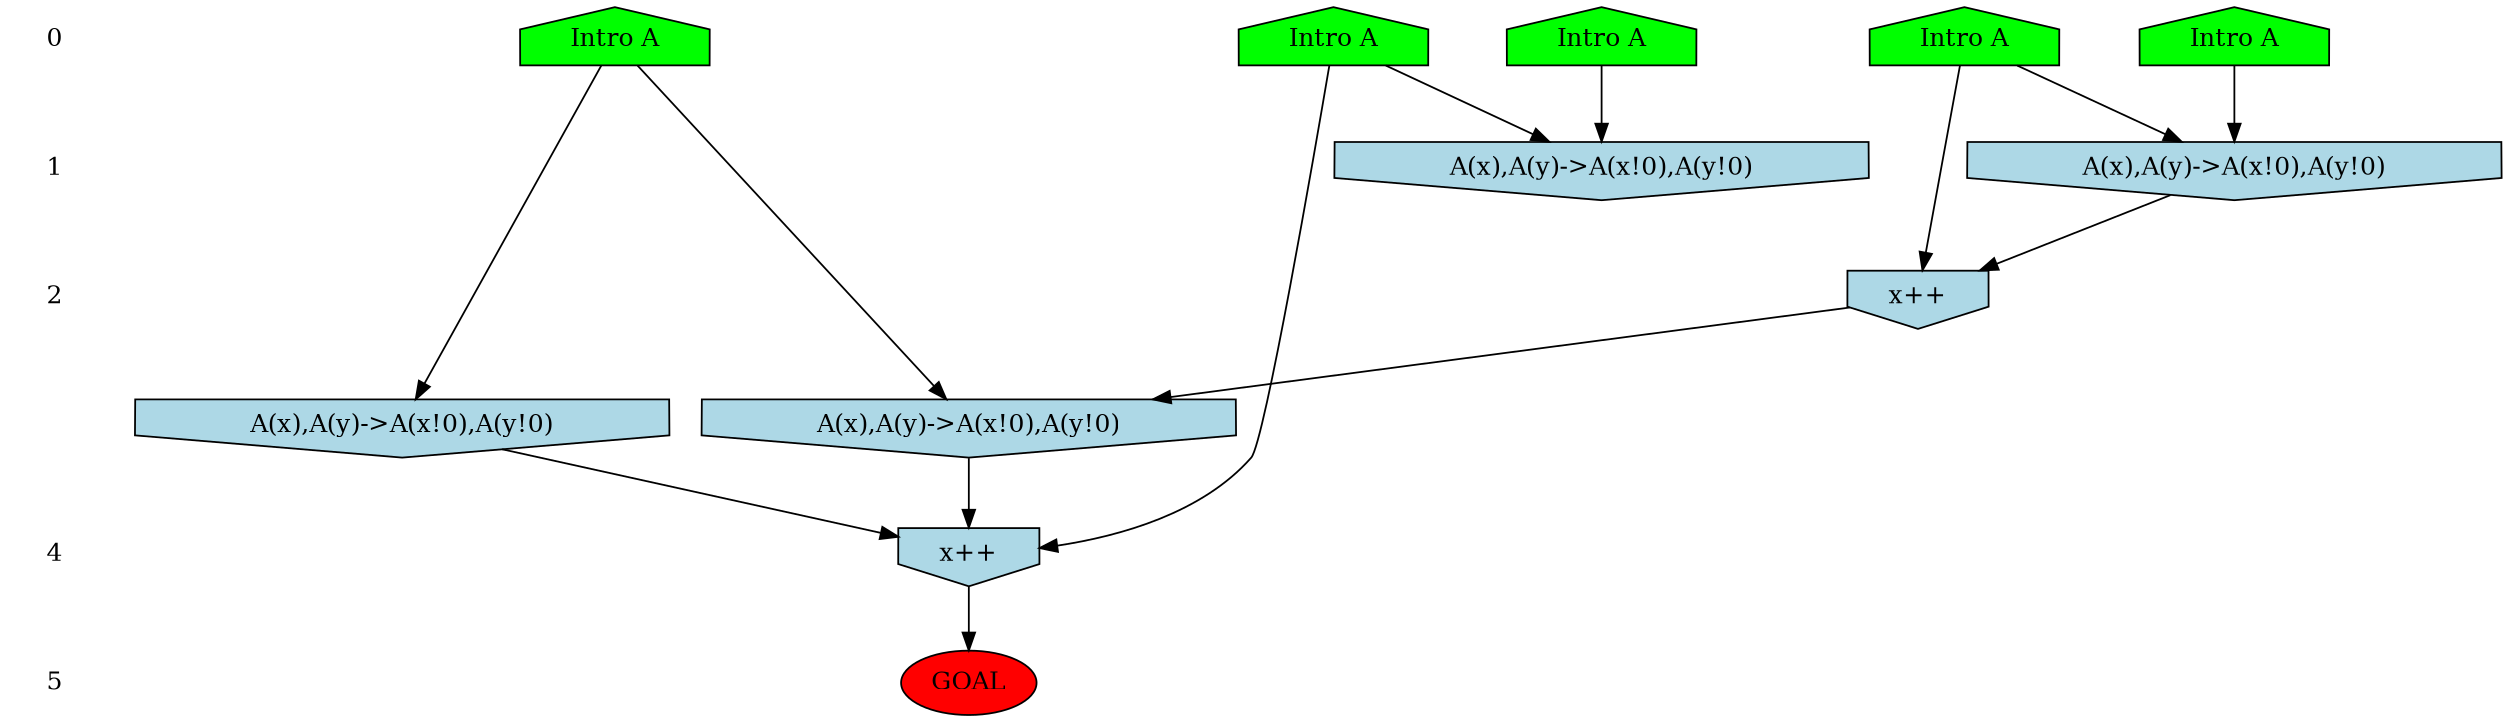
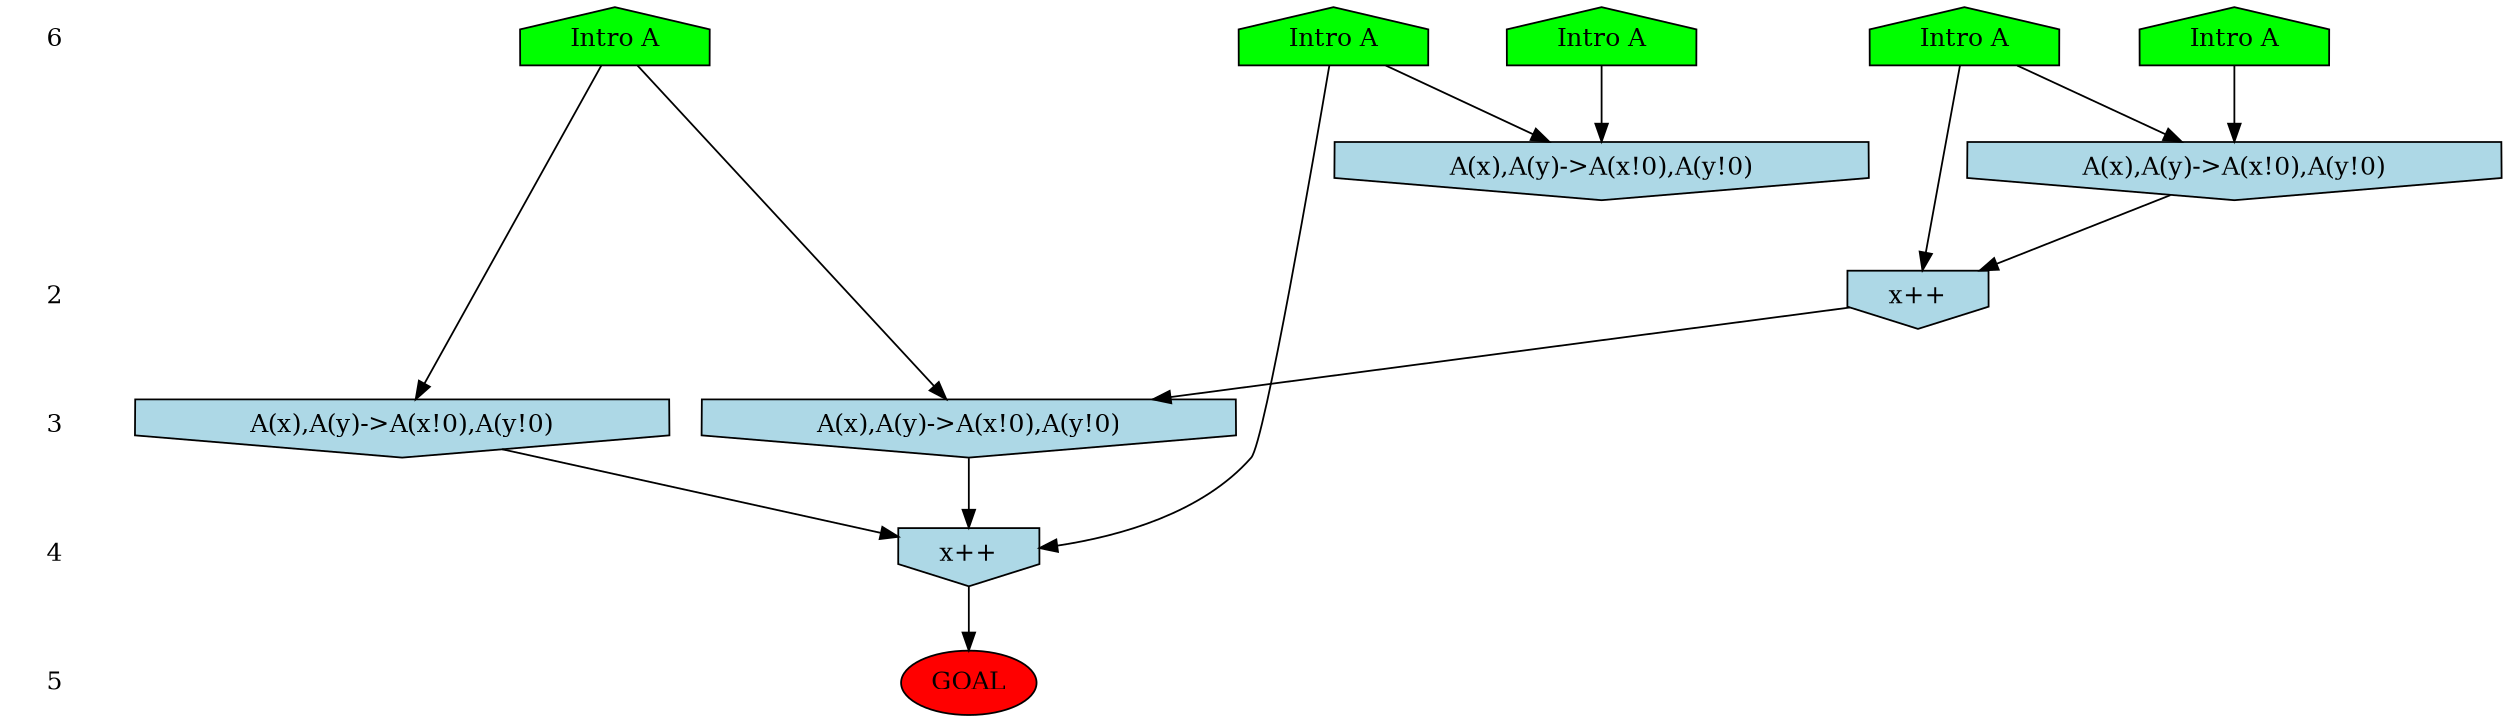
(55, 39) -> (55, 39)
(55, 168) -> none
none -> (55, 425)
